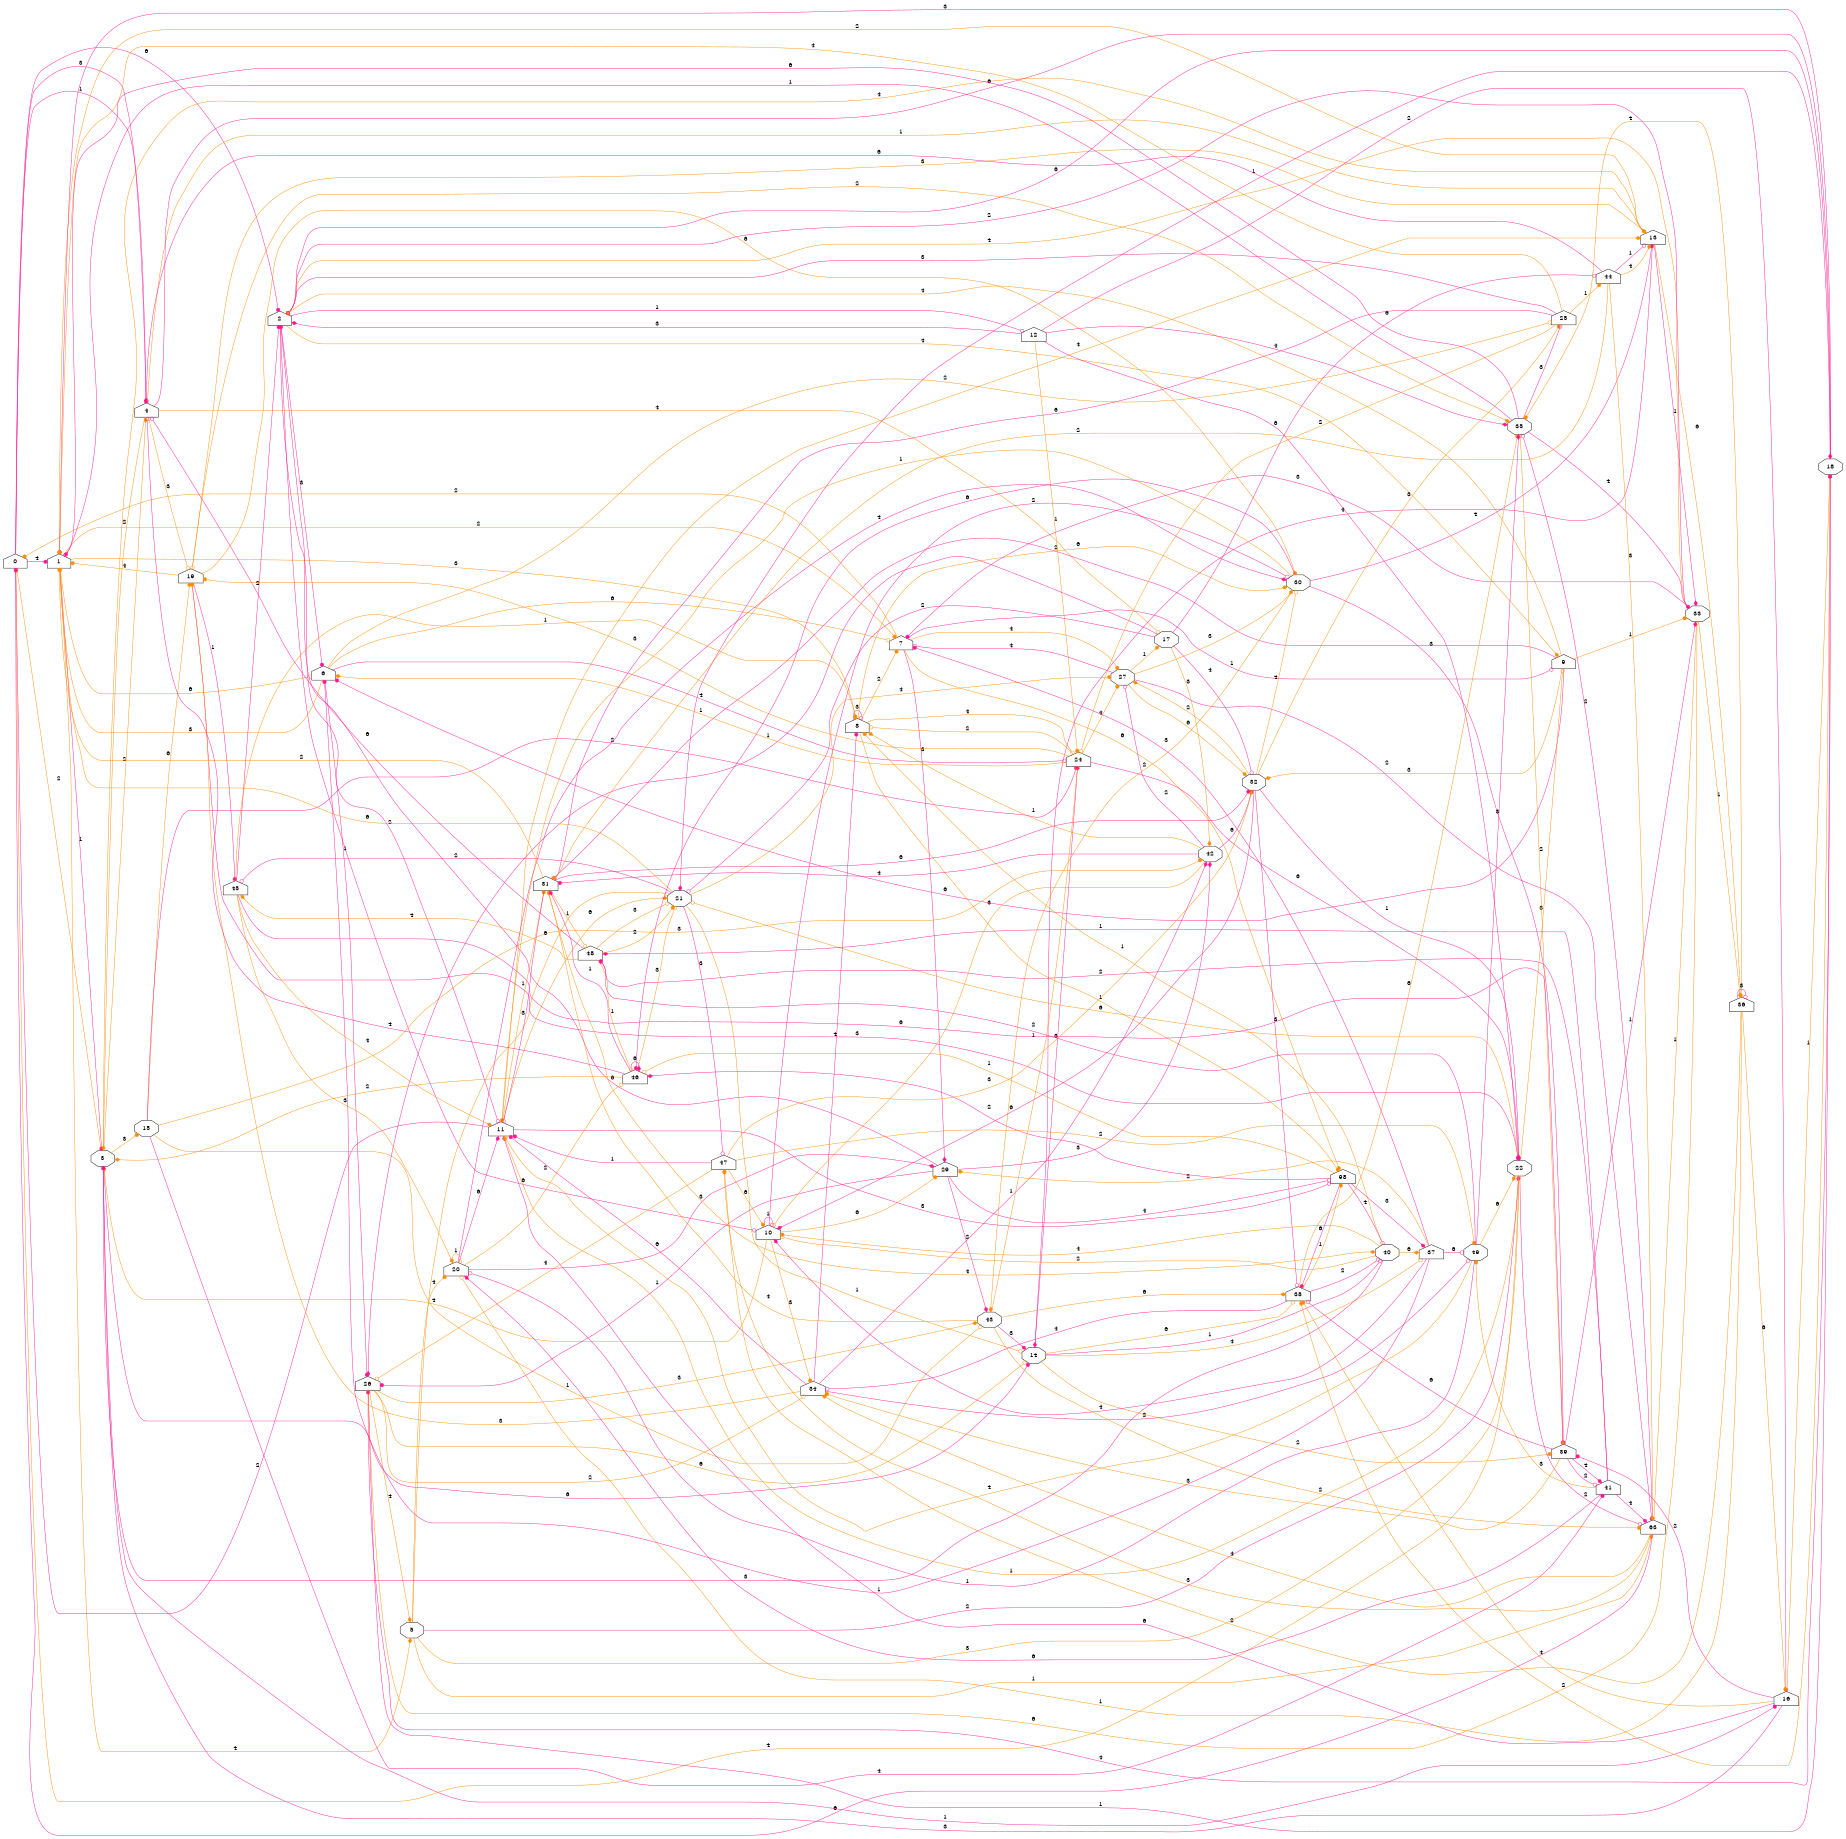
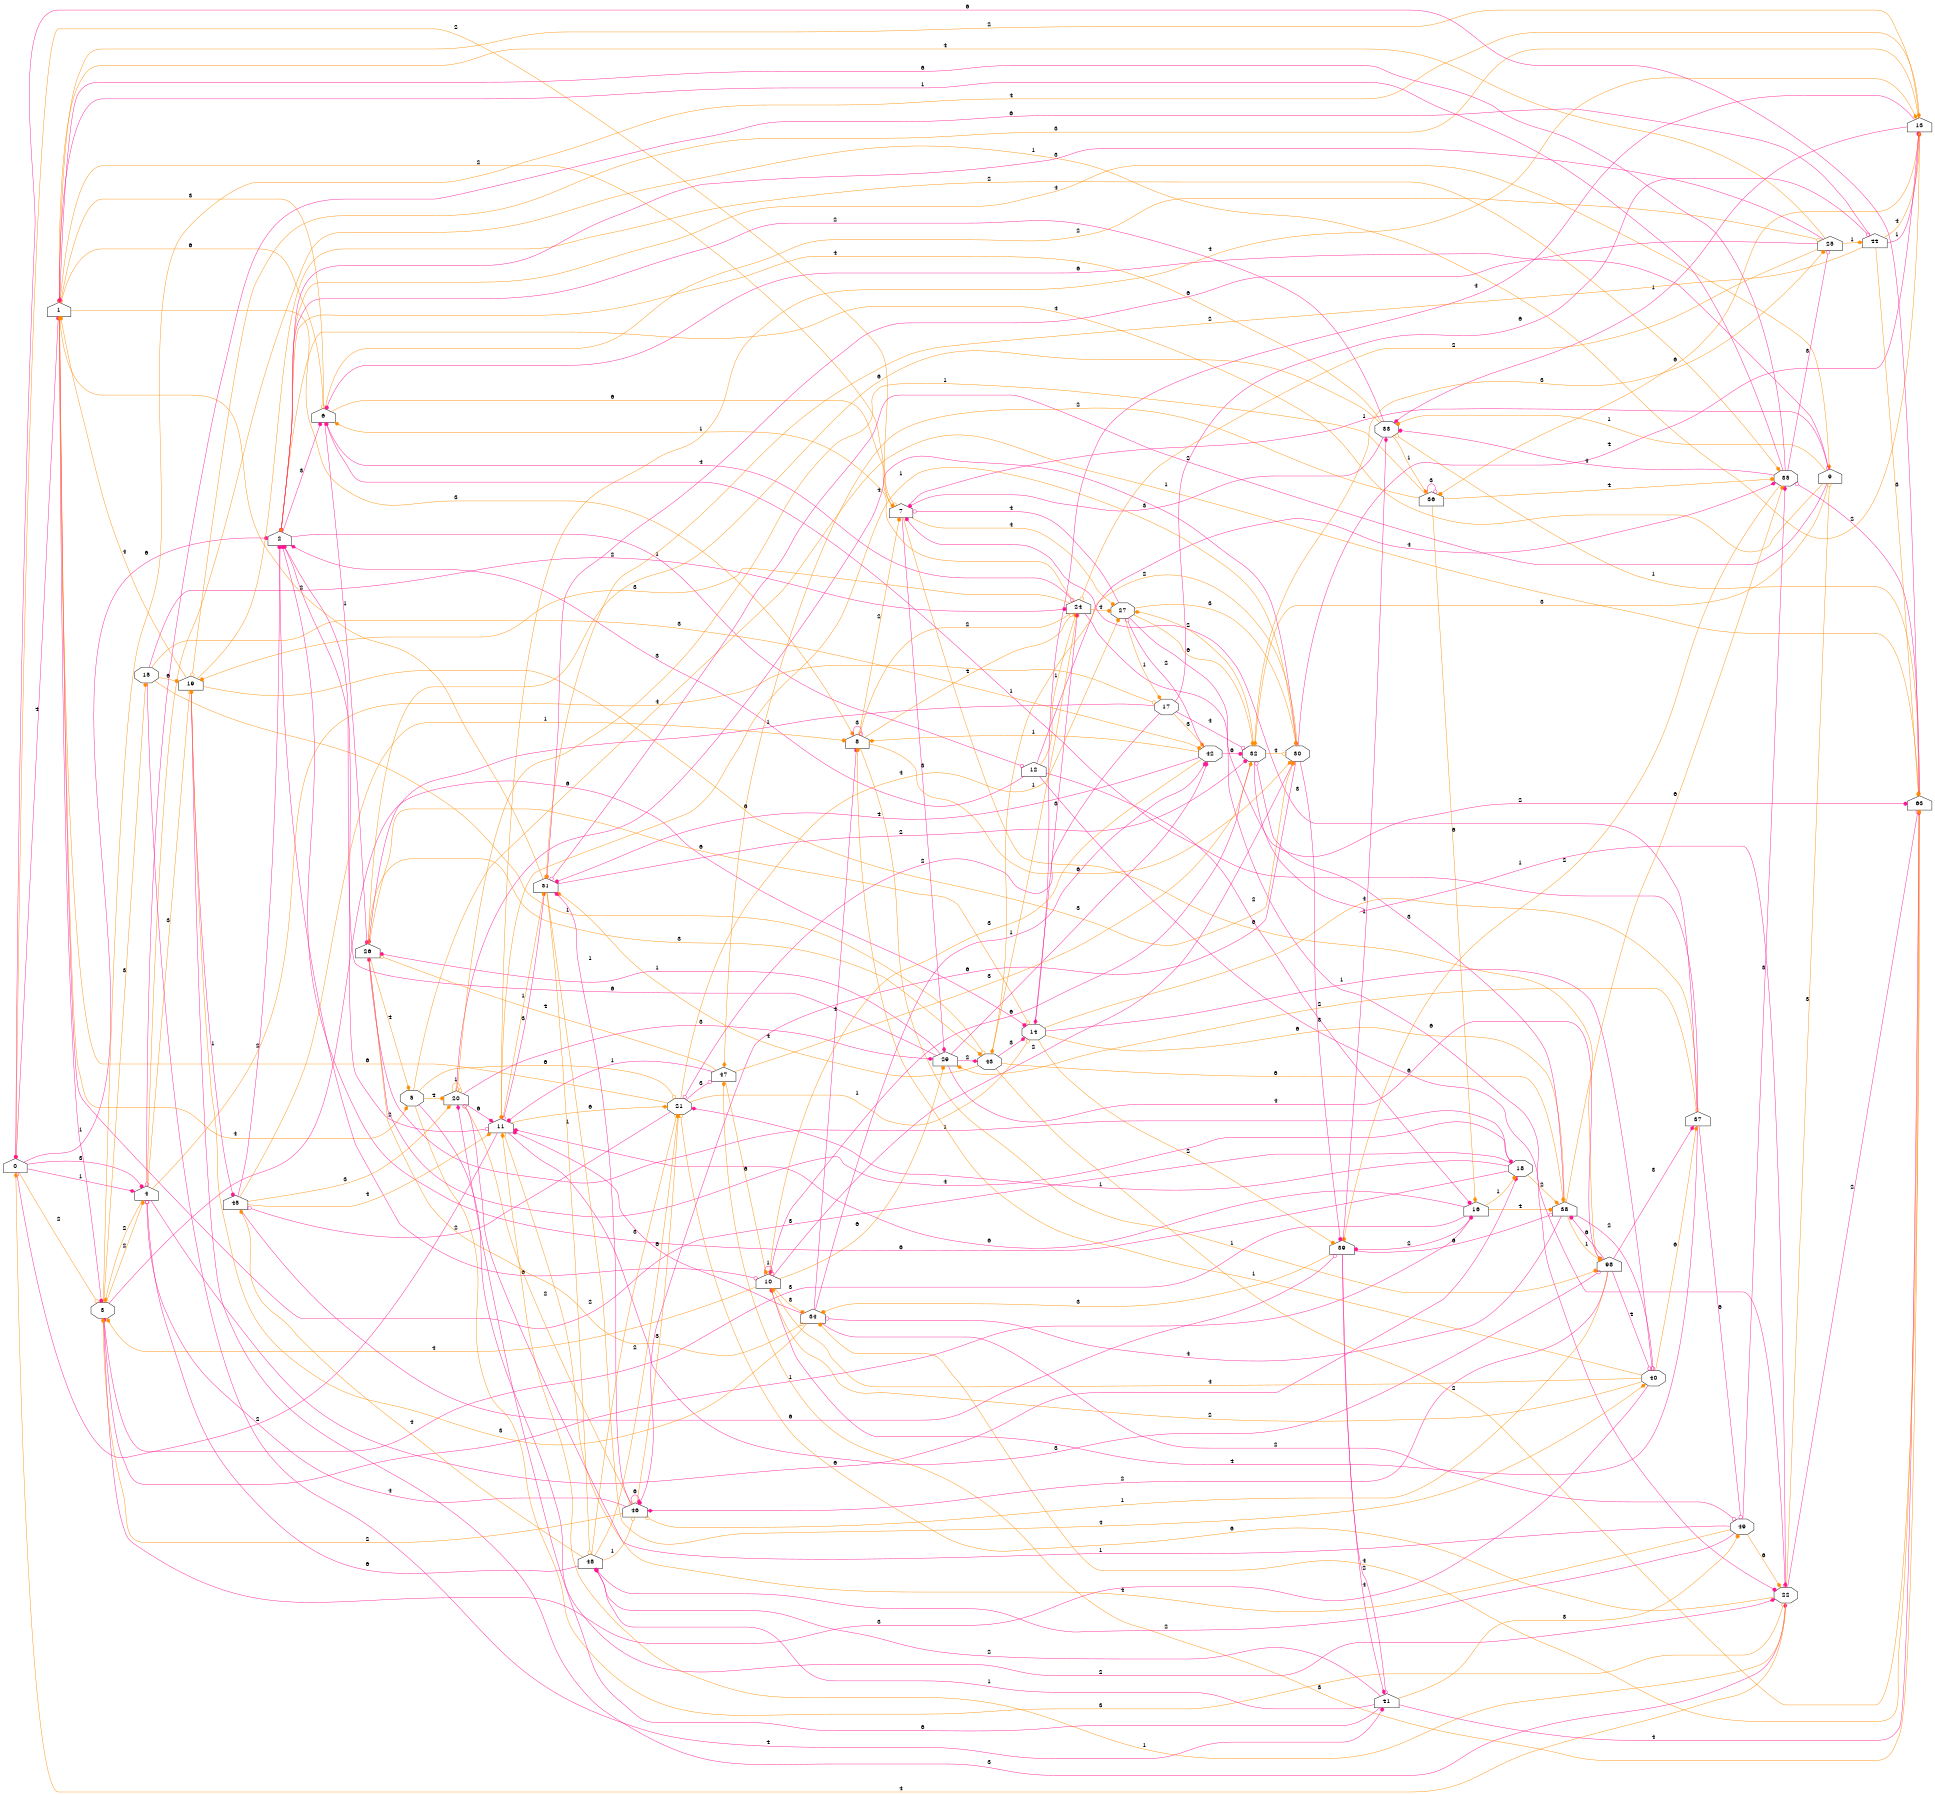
(901, 857) -> (901, 832)
(1277, 1049) -> (1451, 954)
(1147, 1144) -> none
